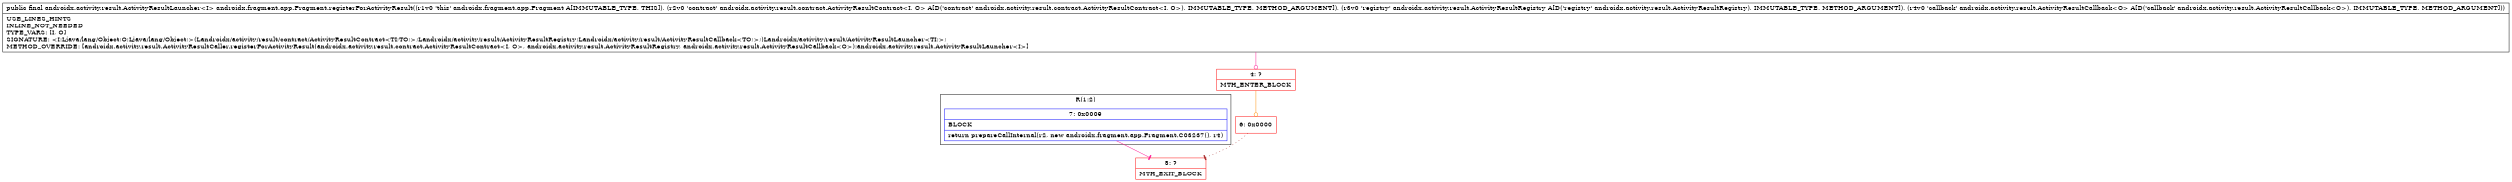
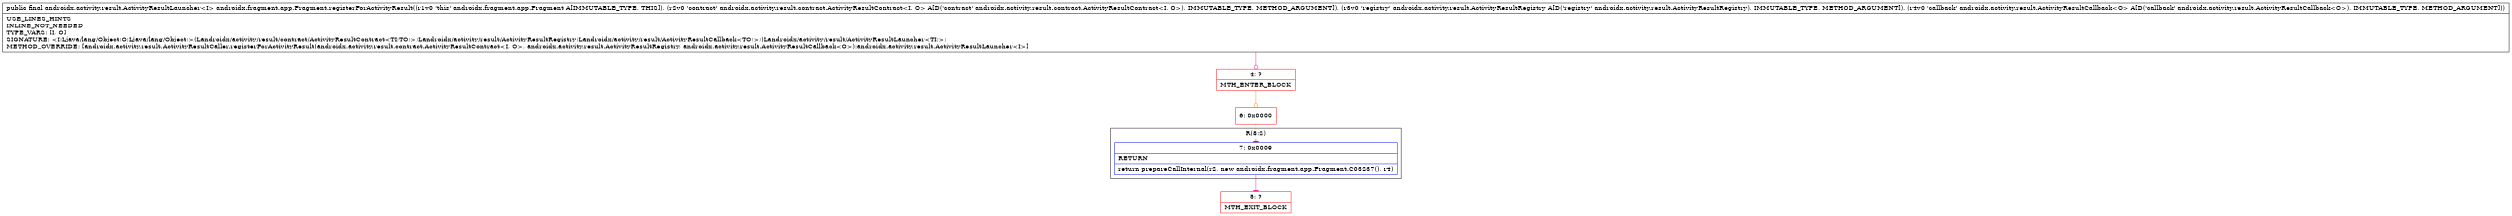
(1086, 100) -> (1256, 133)
(960, 125) -> (1133, 158)
(1227, 148) -> (1256, 132)
